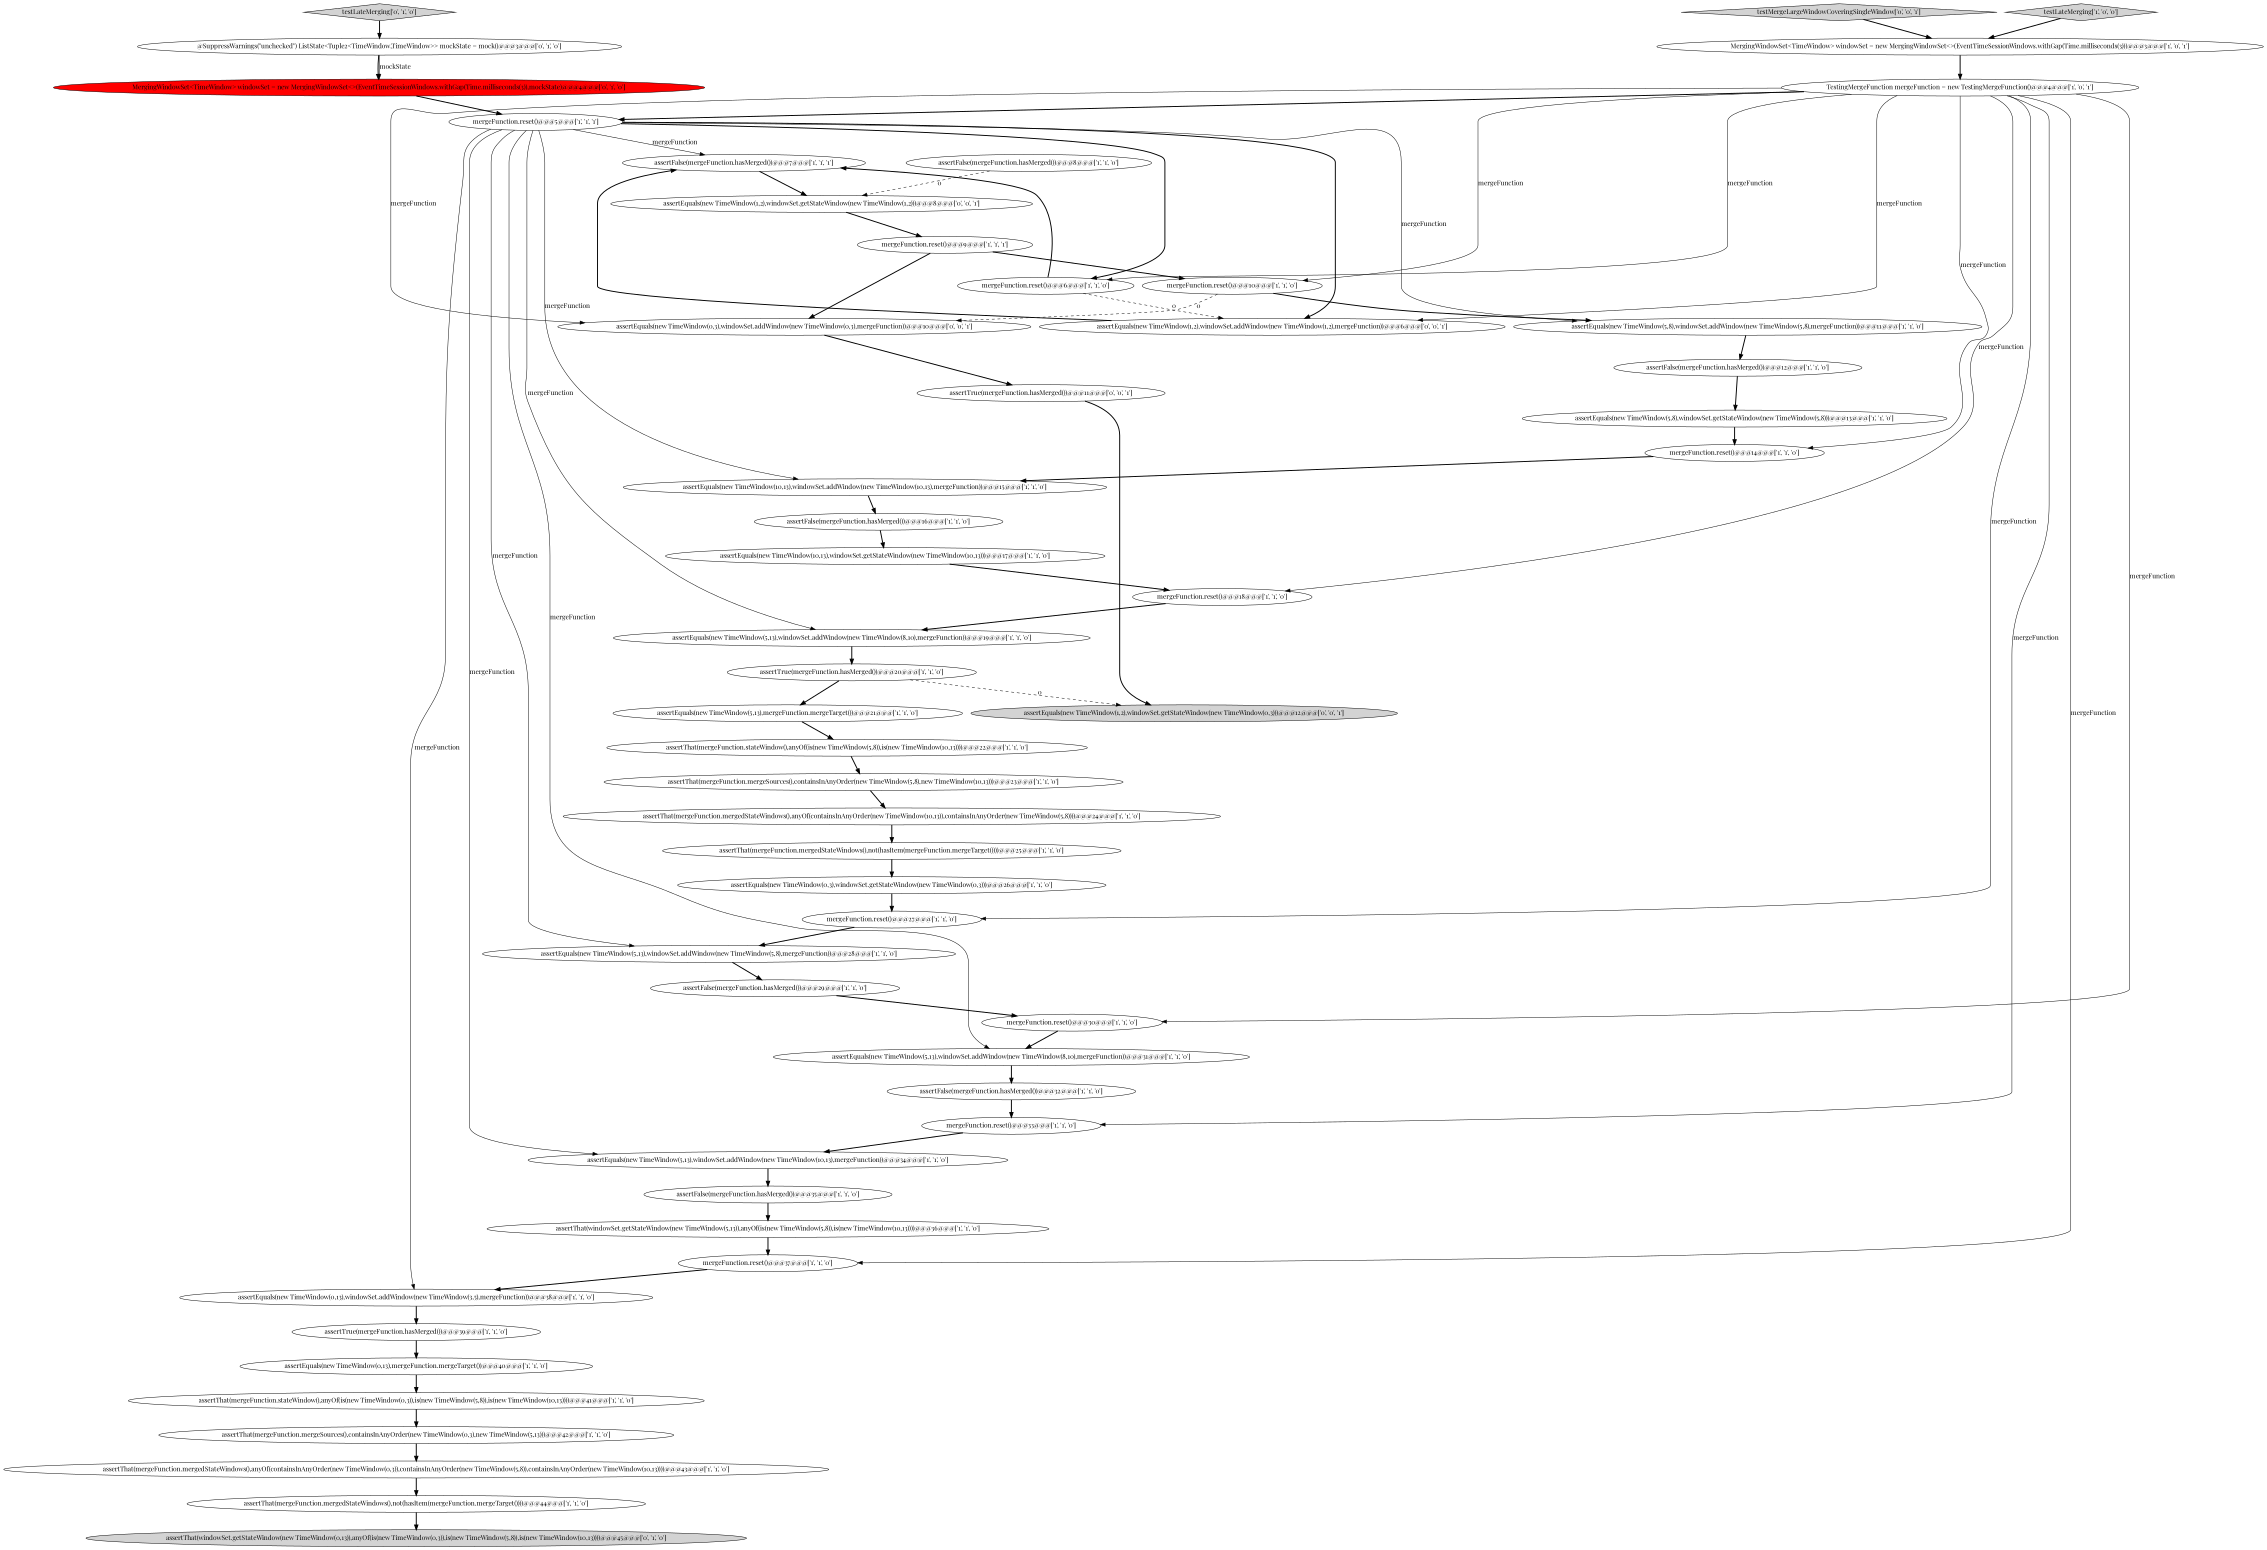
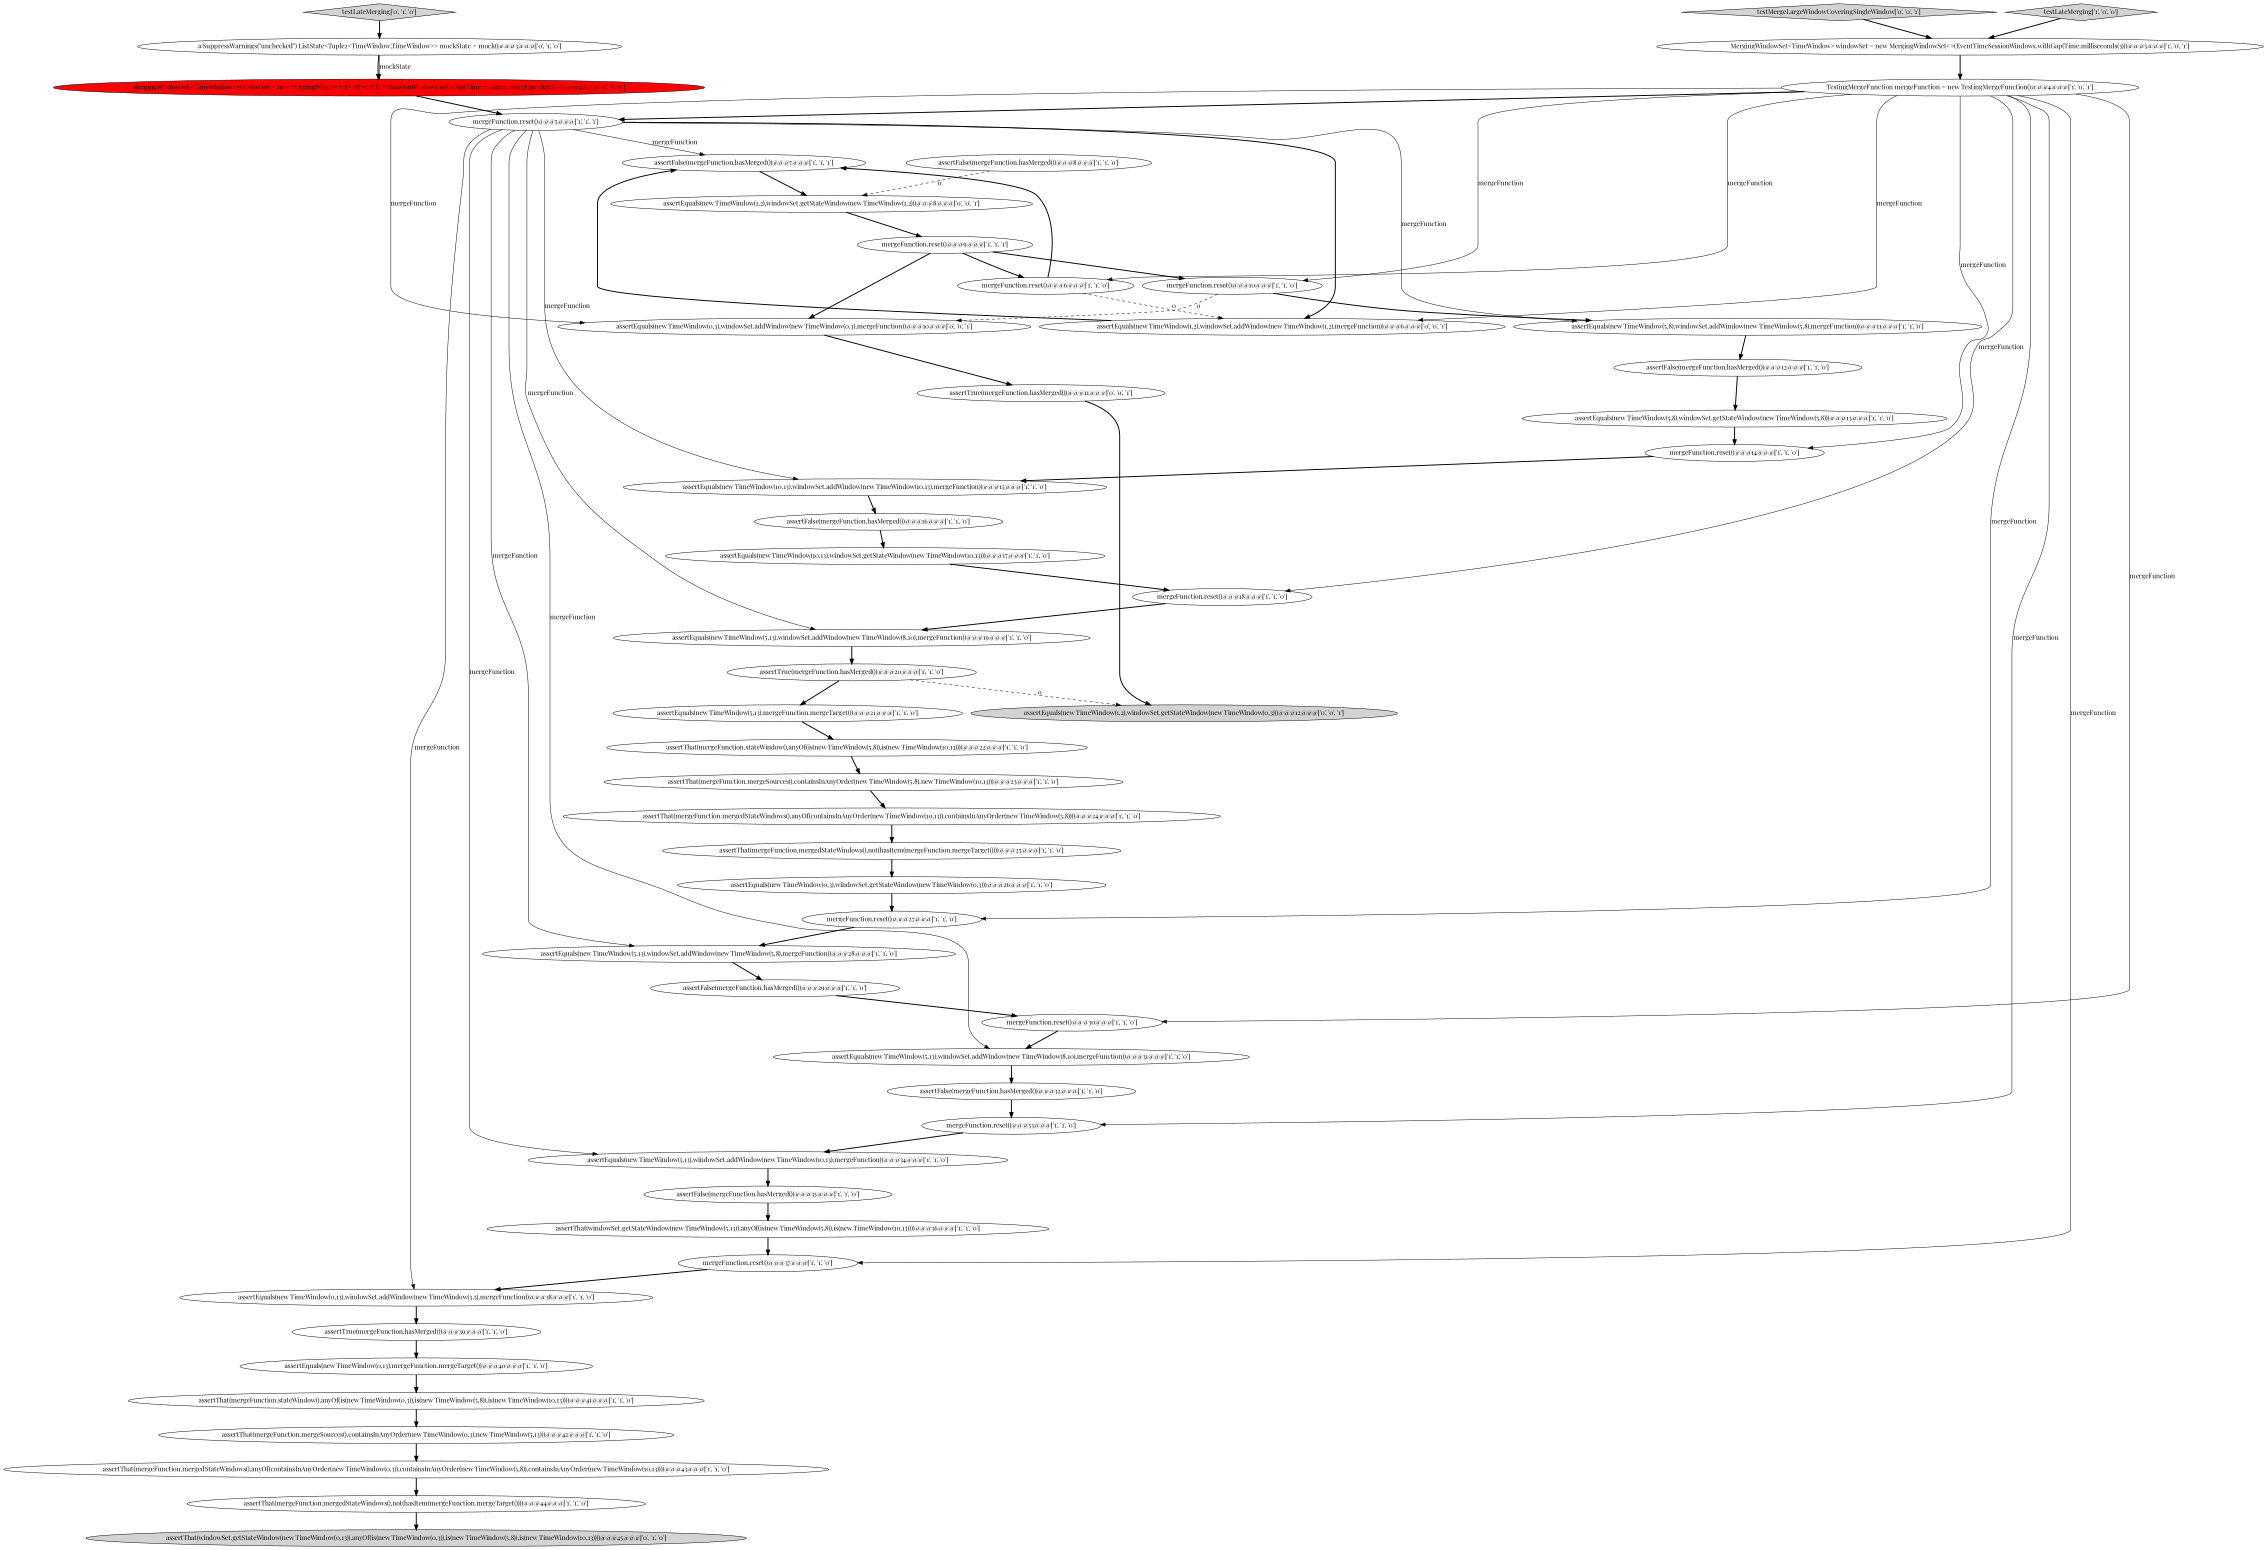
(977, 135) -> (991, 265)
